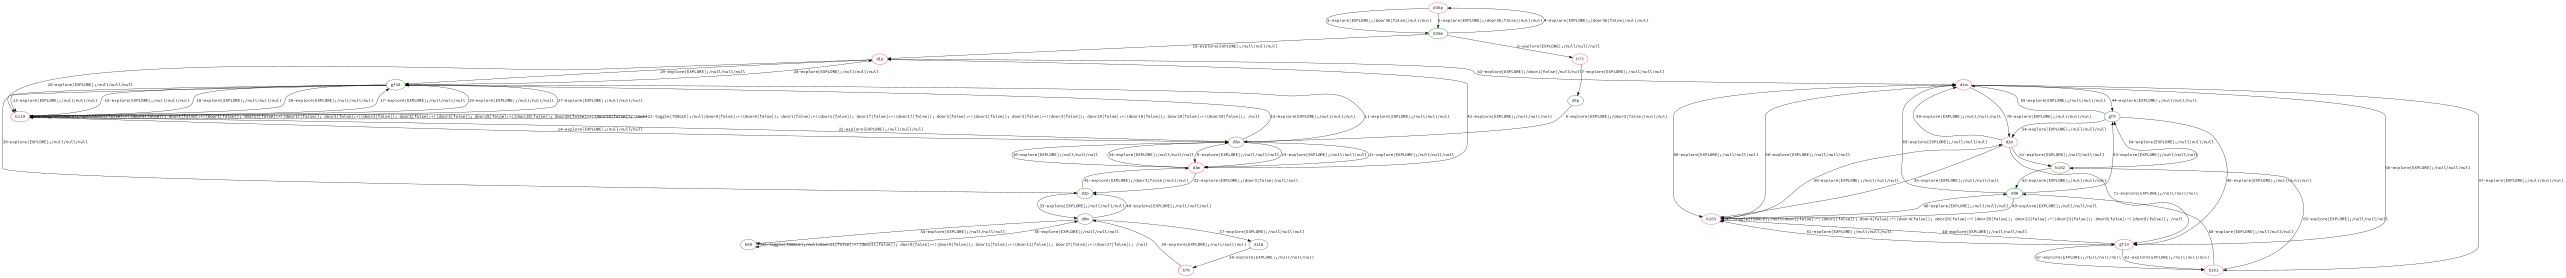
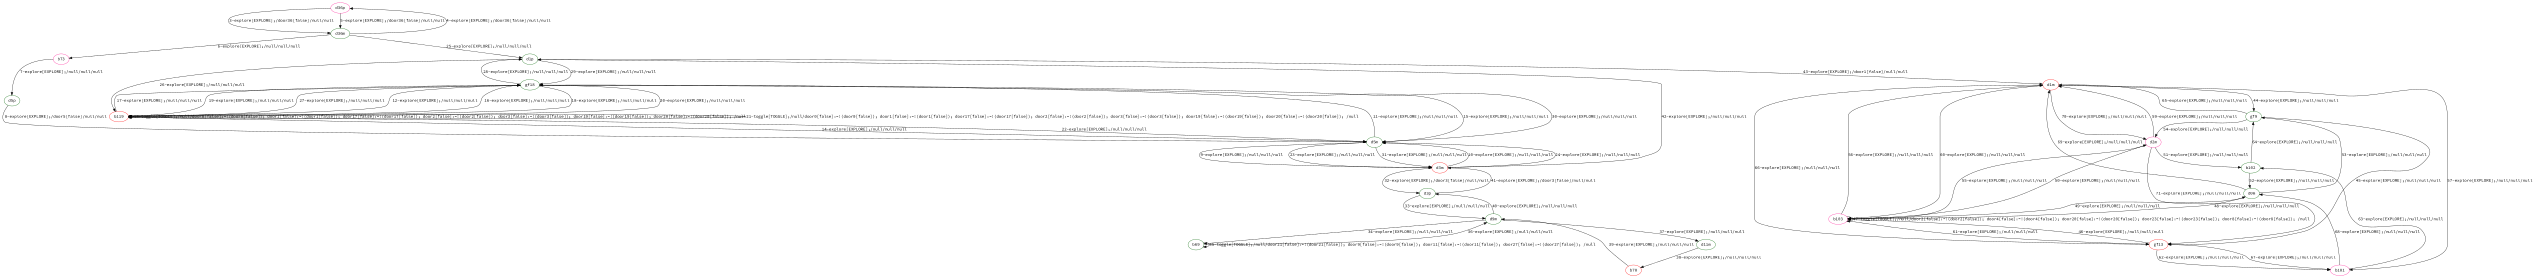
(880, 59) -> (530, 59)
(312, 182) -> (1255, 91)
